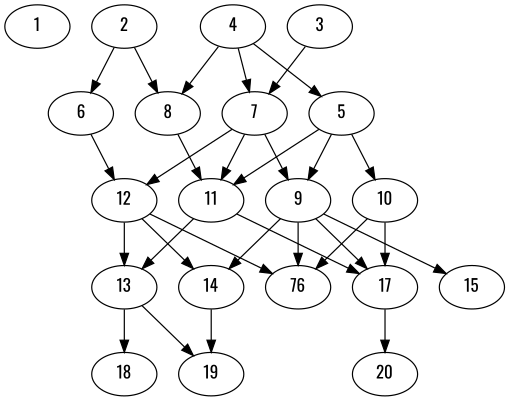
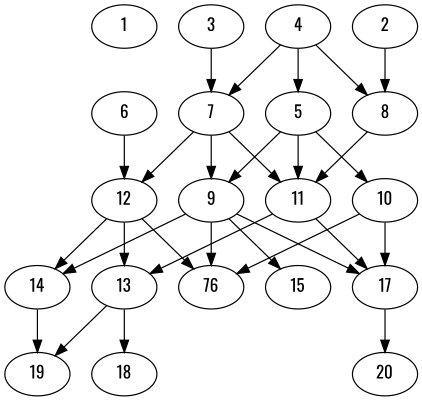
(105, 65) -> none
